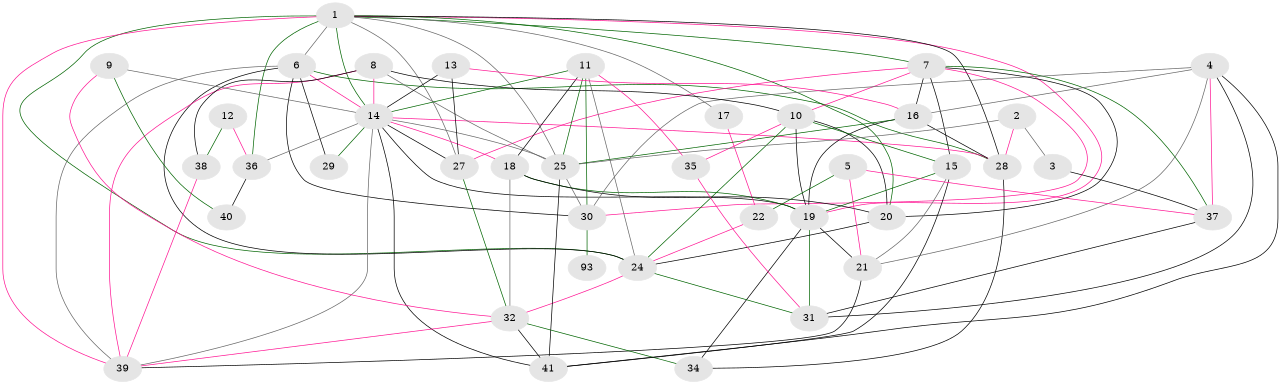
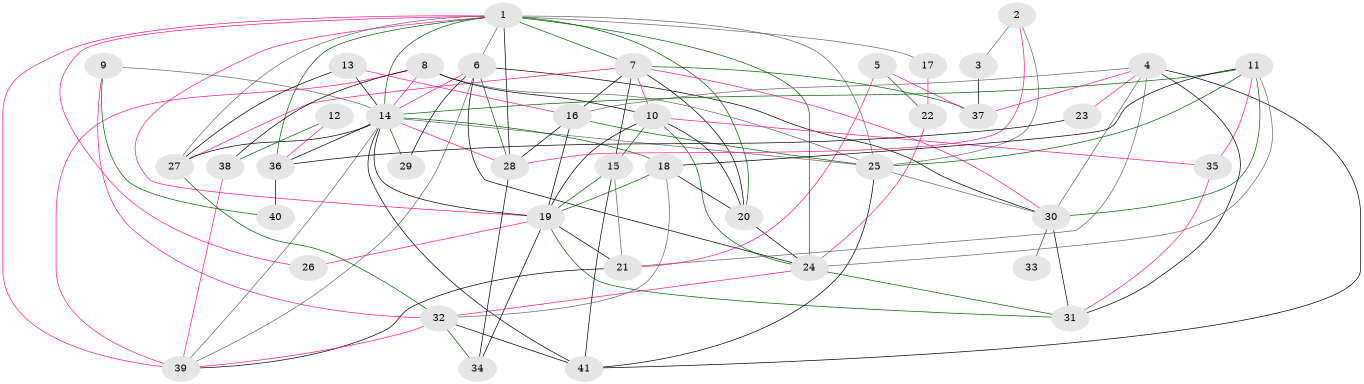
none -> (1082, 116)
(443, 139) -> (528, 131)
(313, 142) -> (331, 142)
none -> (309, 268)
(587, 268) -> (1032, 268)
(1011, 268) -> (1061, 268)
